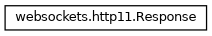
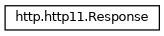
(106, 18) -> (82, 18)
